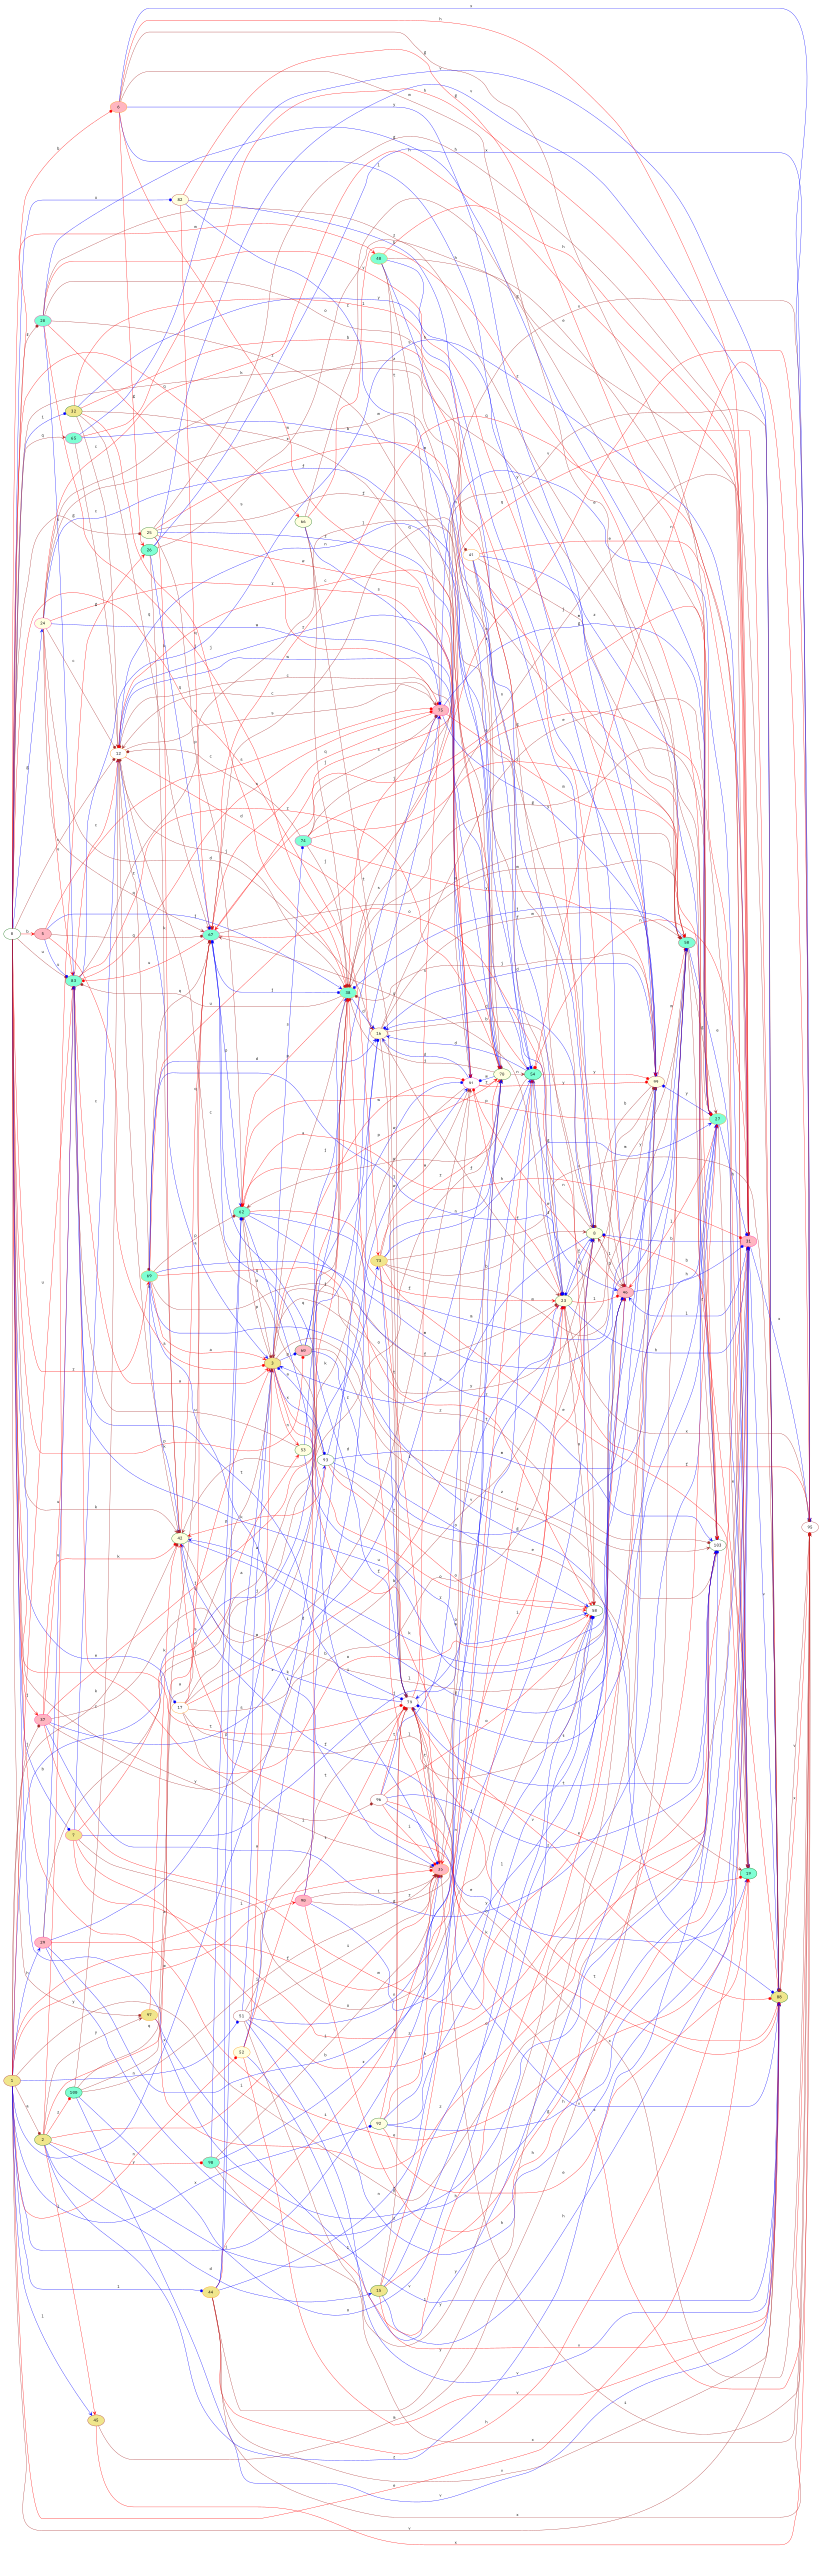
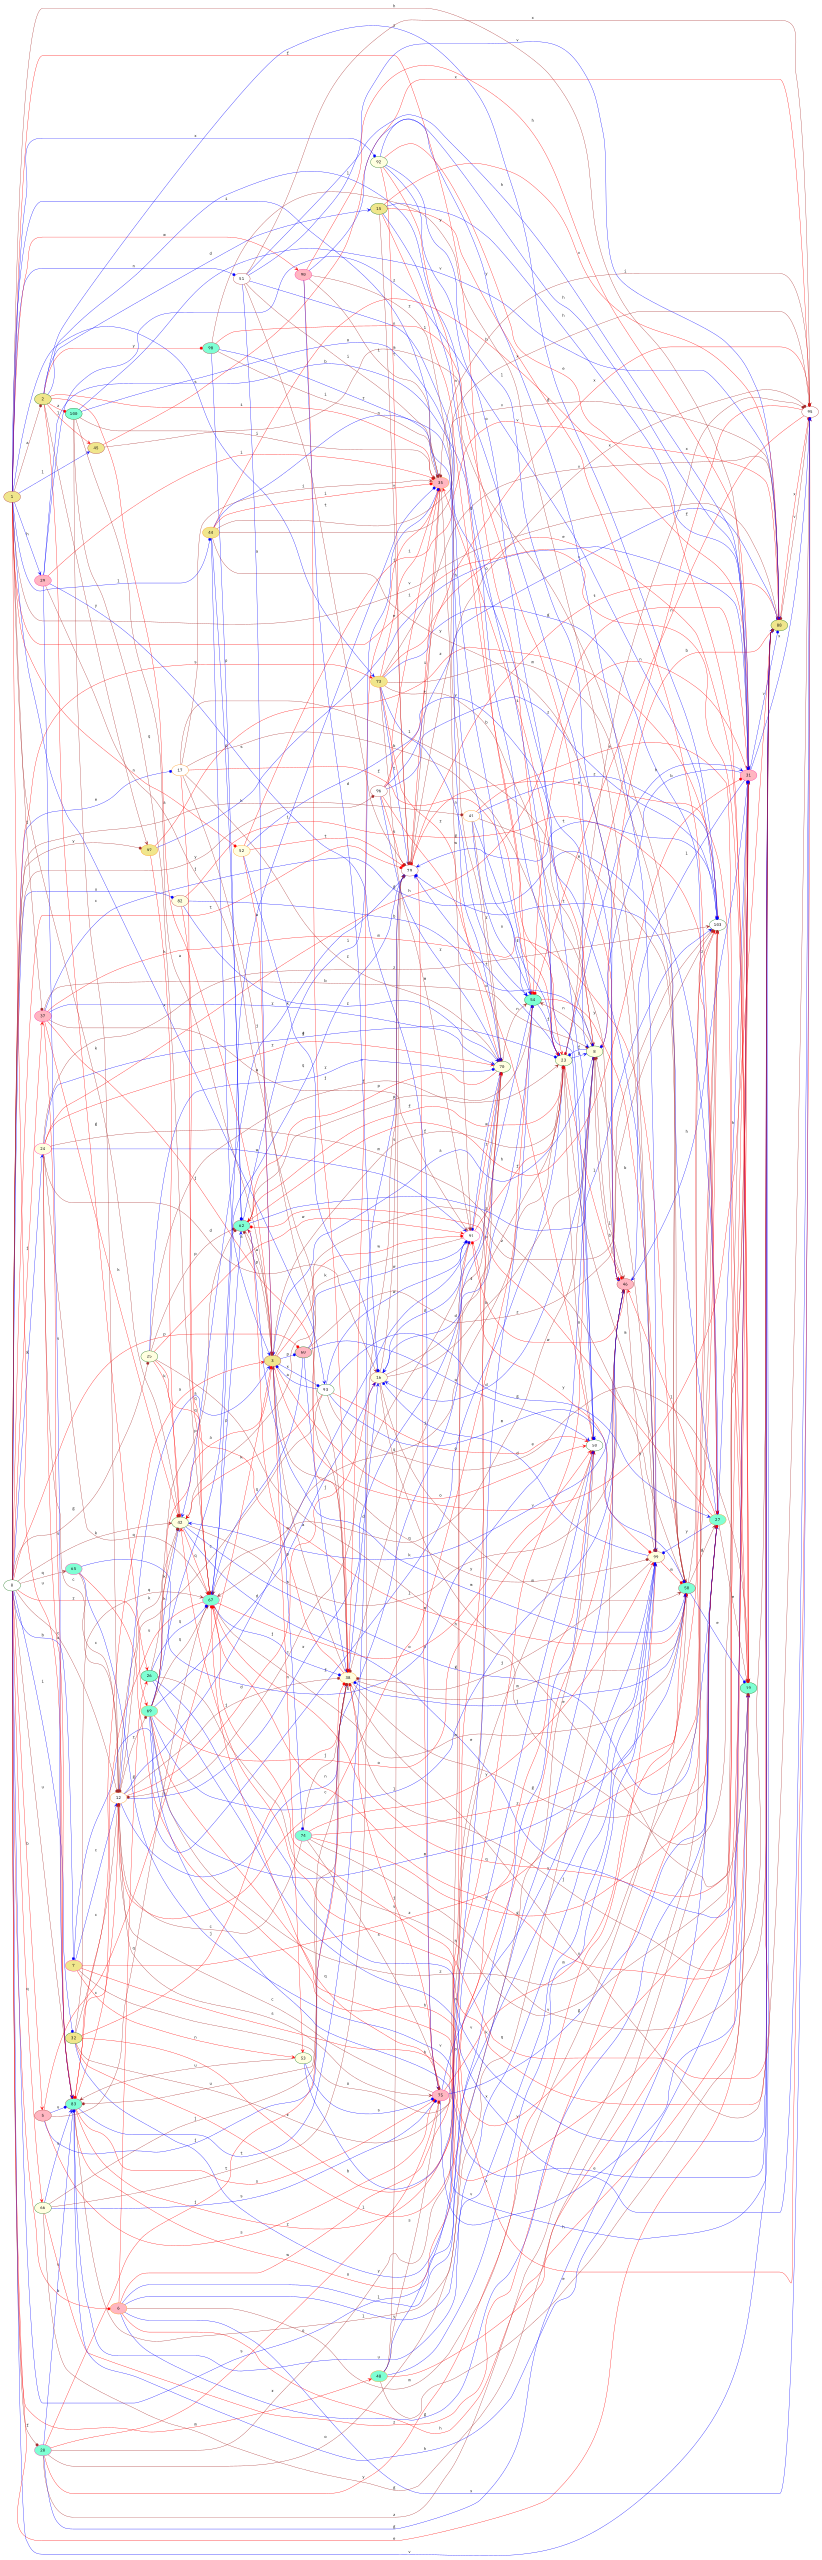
(631, 369) -> (583, 2083)
(348, 993) -> (348, 1678)
none -> (56, 2157)
none -> (259, 2351)
